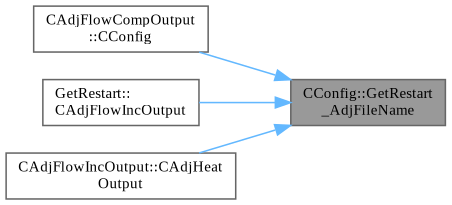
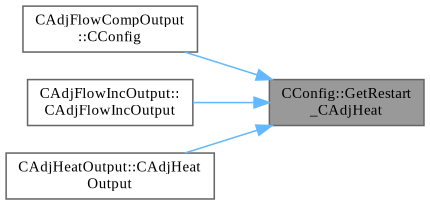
(121, 103) -> (110, 103)
(368, 103) -> (347, 103)
(121, 176) -> (110, 176)
